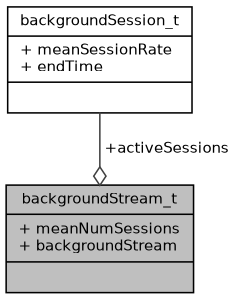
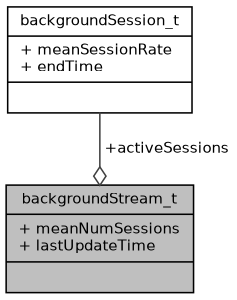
(98, 246) -> (88, 246)
